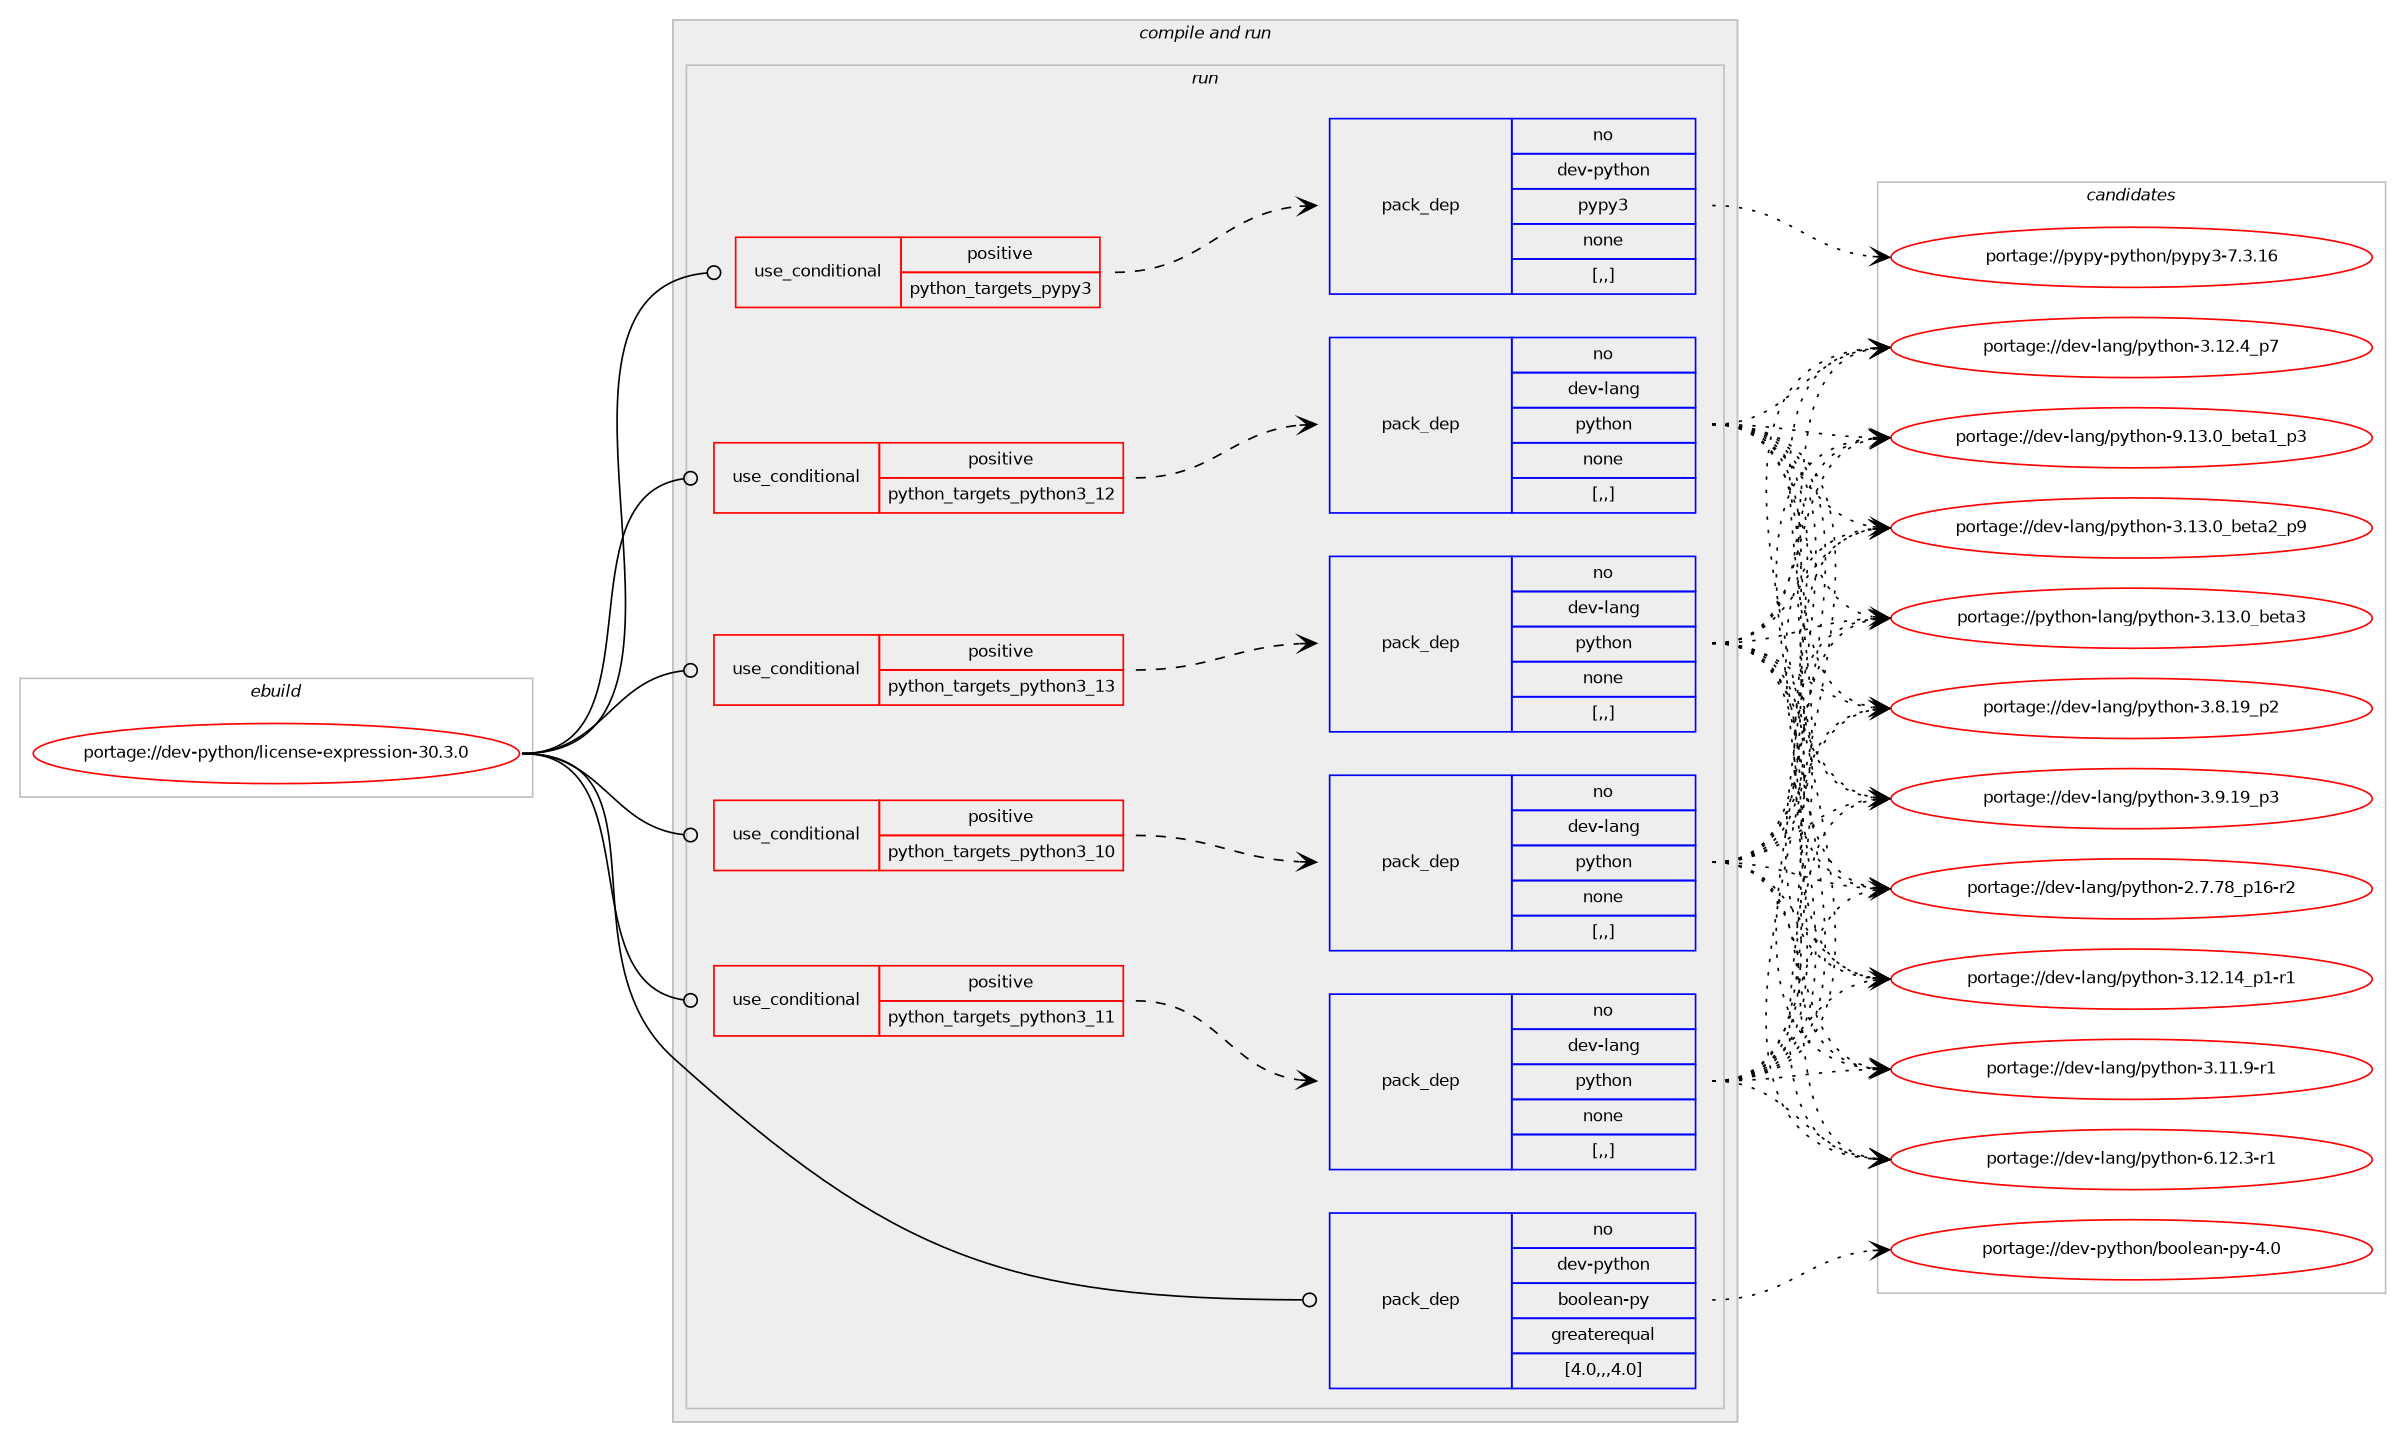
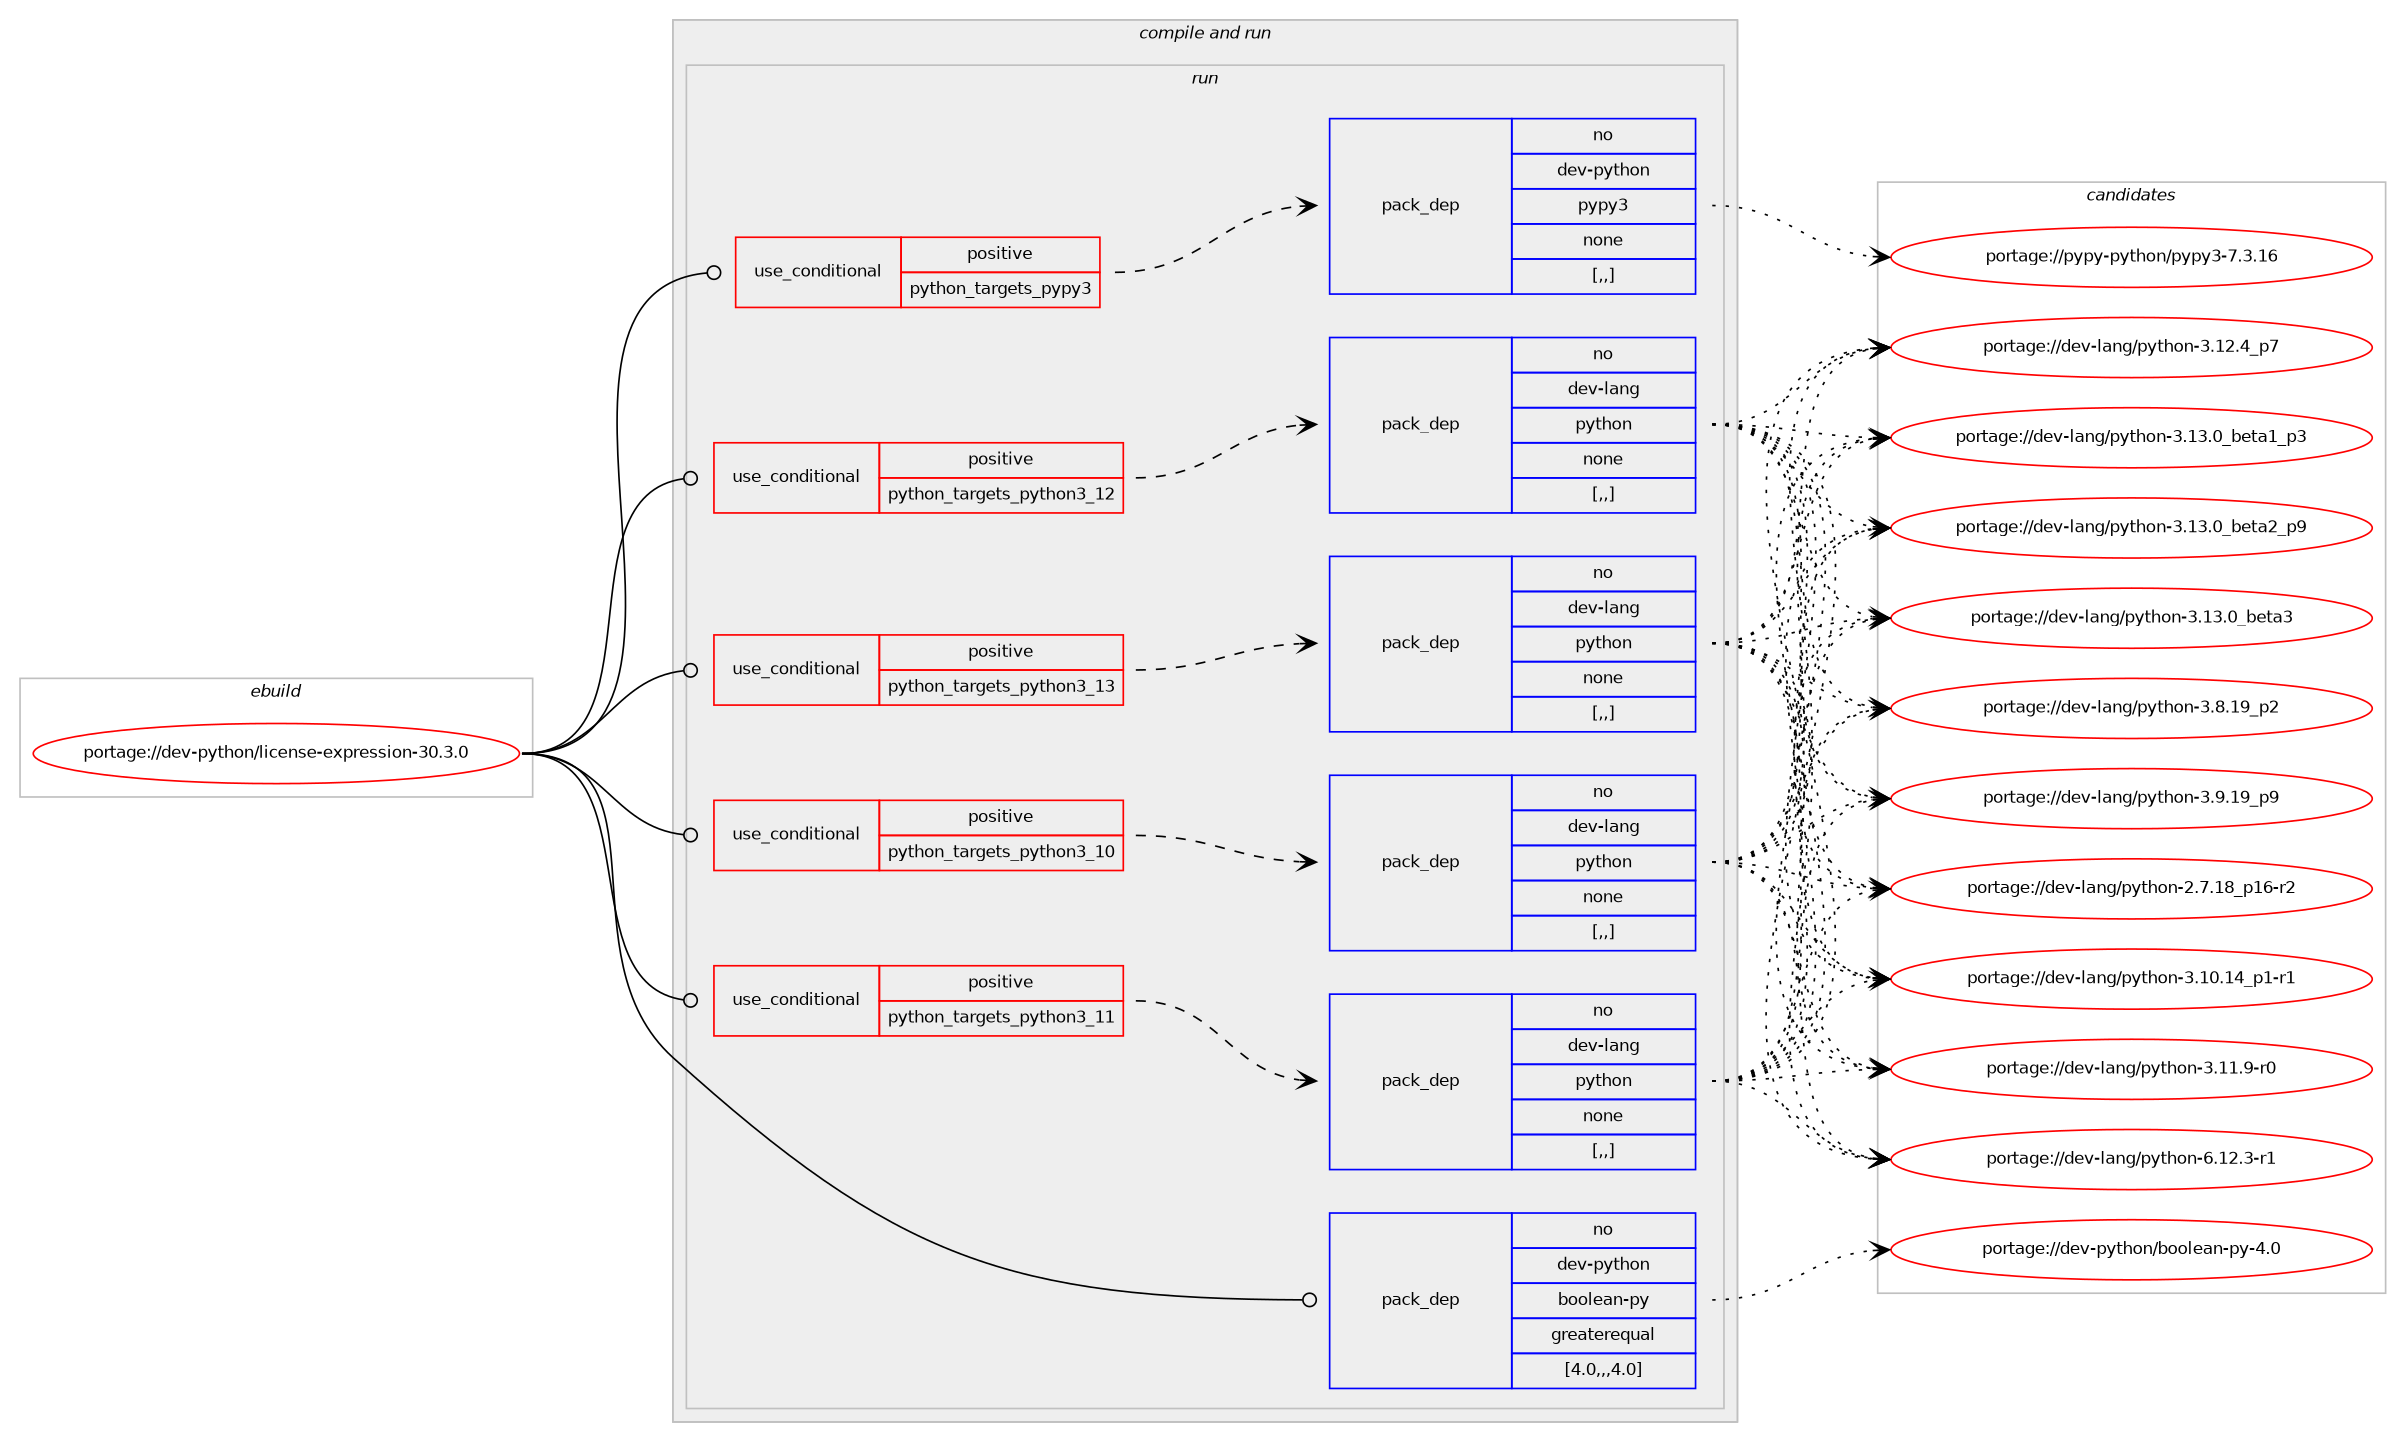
(2132, 438) -> (2132, 438)
(2132, 618) -> (2132, 618)
(2132, 799) -> (2132, 799)
(2132, 889) -> (2132, 889)
(2132, 979) -> (2132, 979)
(2132, 1069) -> (2132, 1069)
